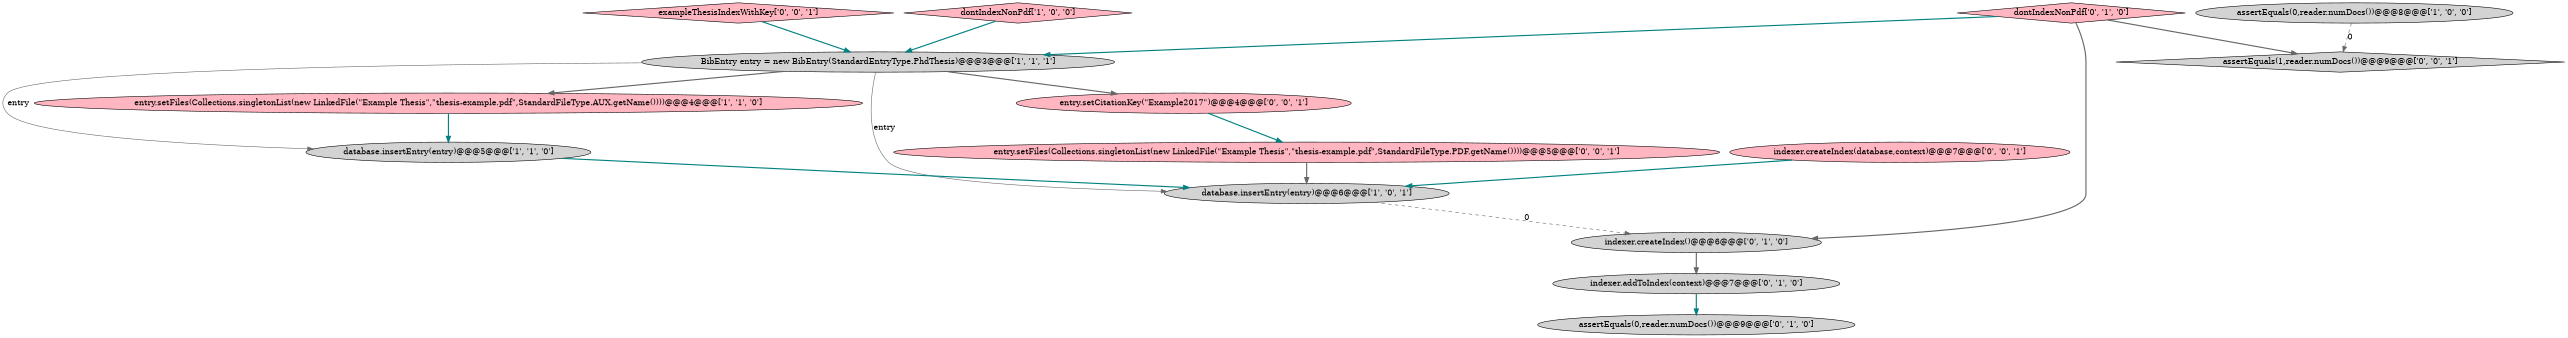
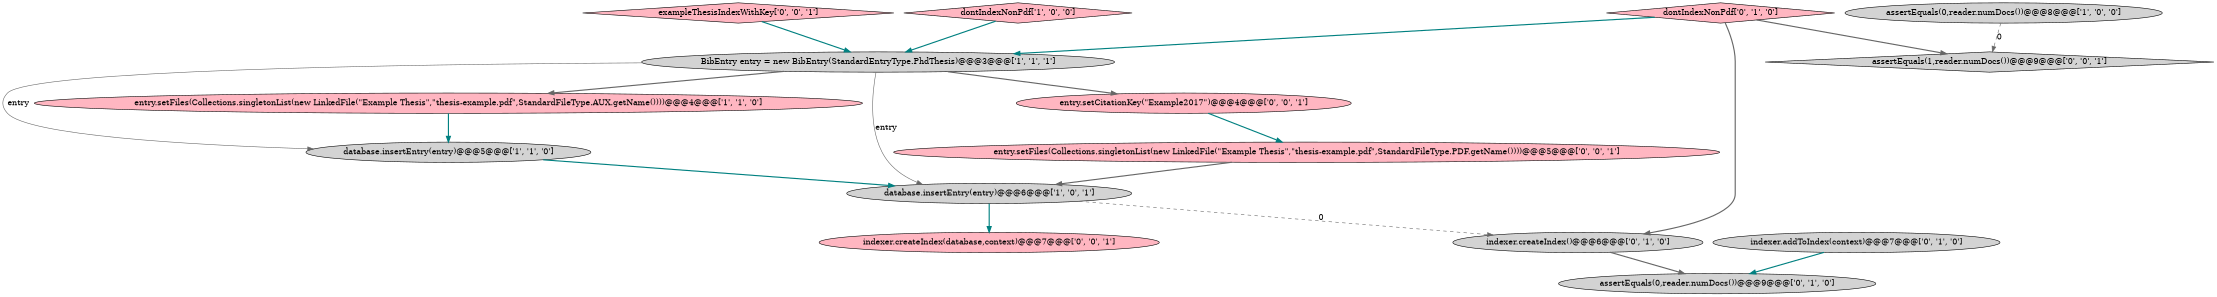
(1602, 173) -> (989, 215)
(1696, 260) -> (1645, 262)
